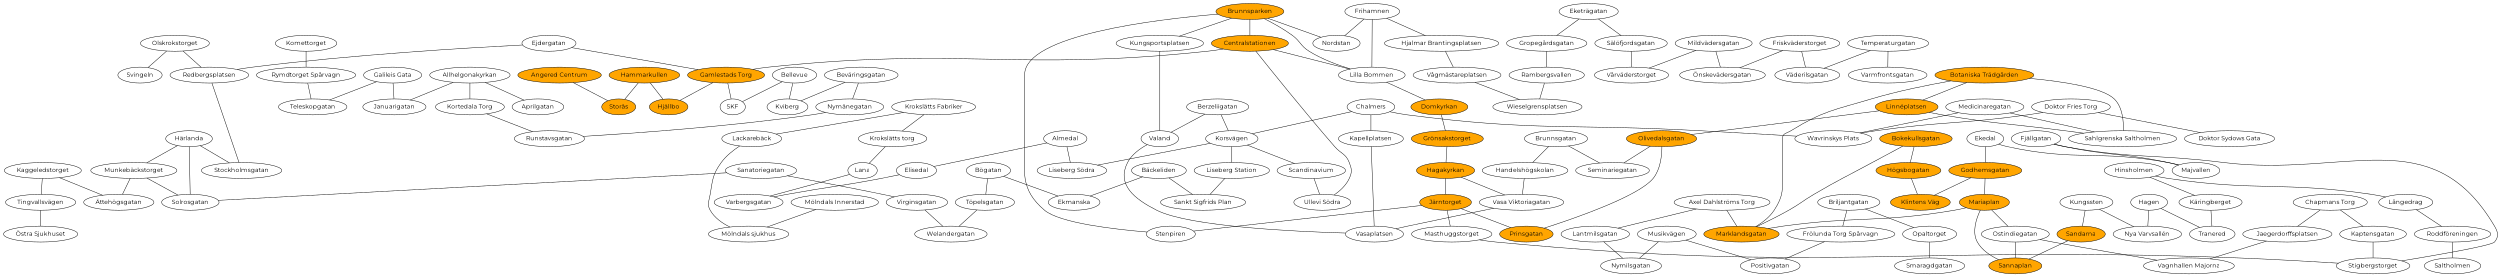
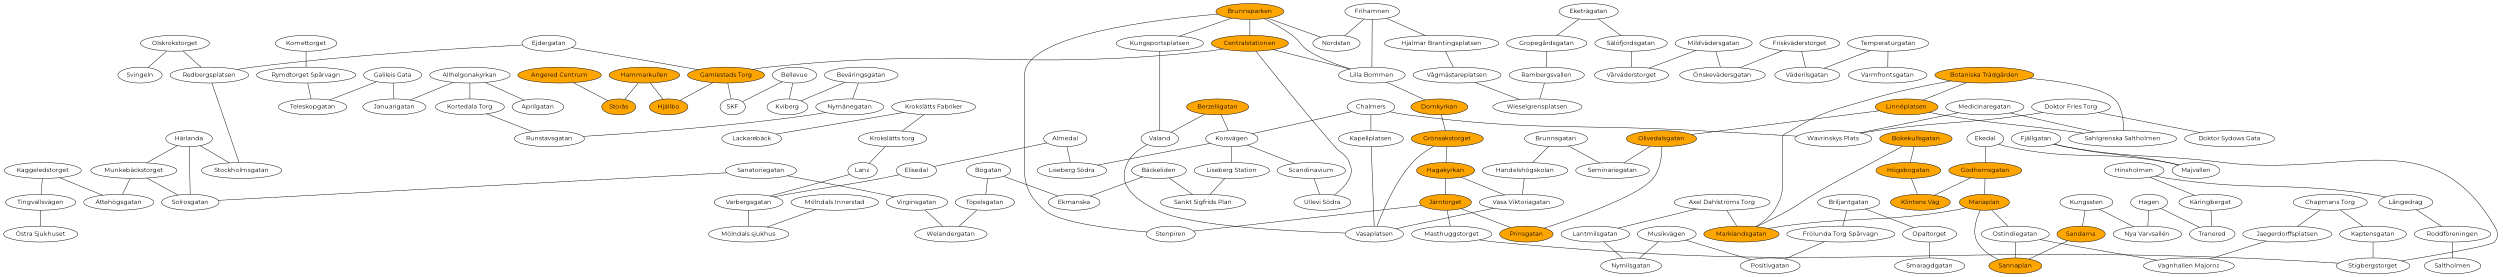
(1218, 107) -> (1218, 107)
none -> (1399, 181)
(712, 186) -> (749, 218)
